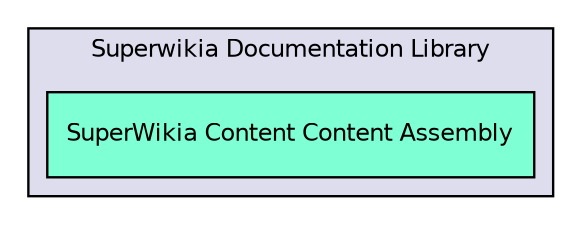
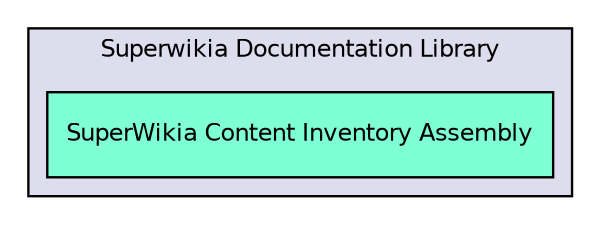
(291, 135) -> (300, 135)
